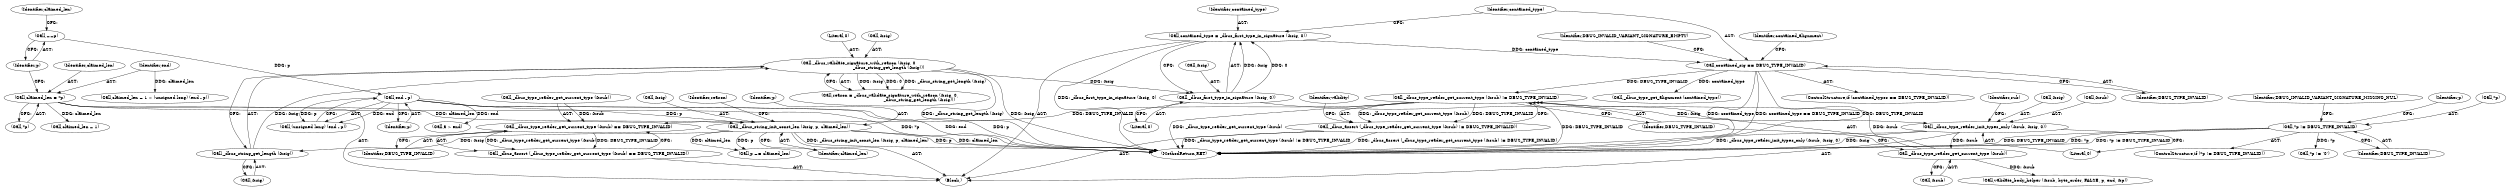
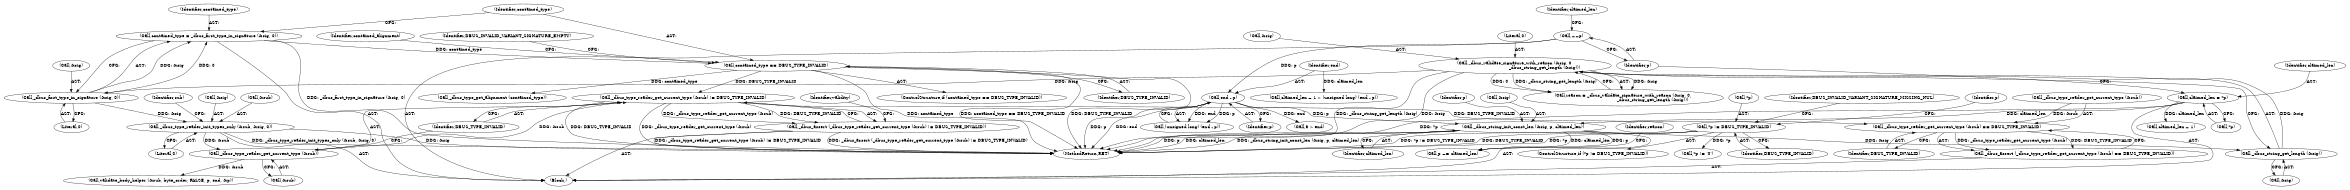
none -> (888, 53)
(1755, 66) -> (776, 66)
(101, 81) -> (1277, 85)
(1878, 98) -> (972, 98)
(741, 110) -> (1563, 147)
